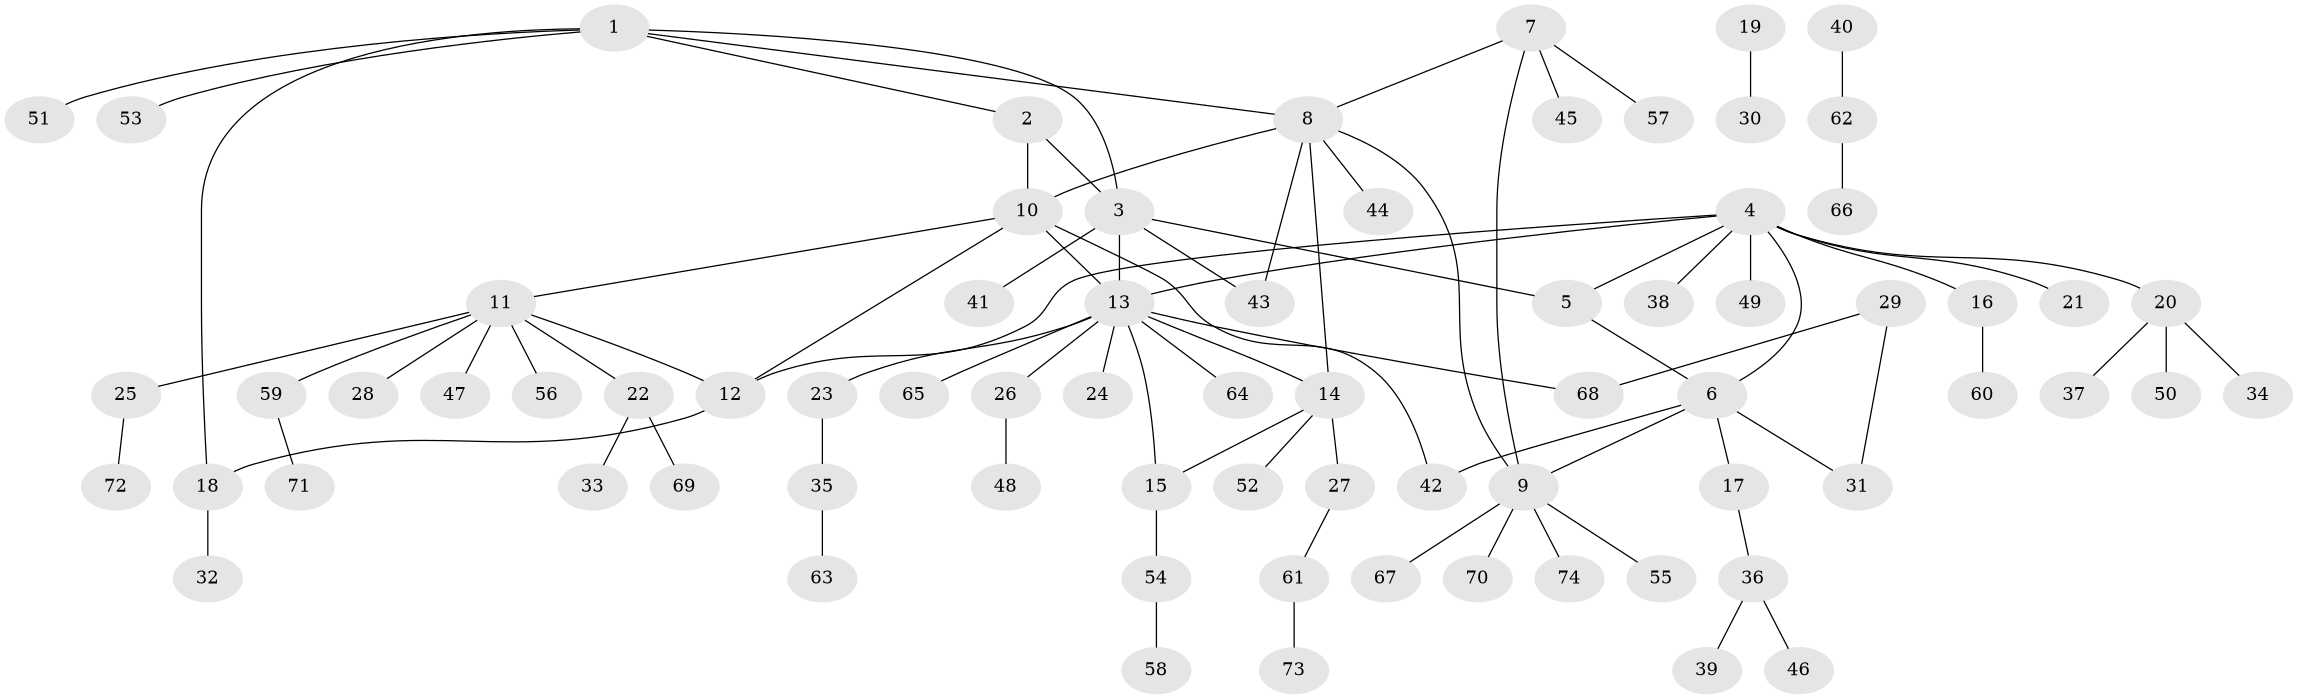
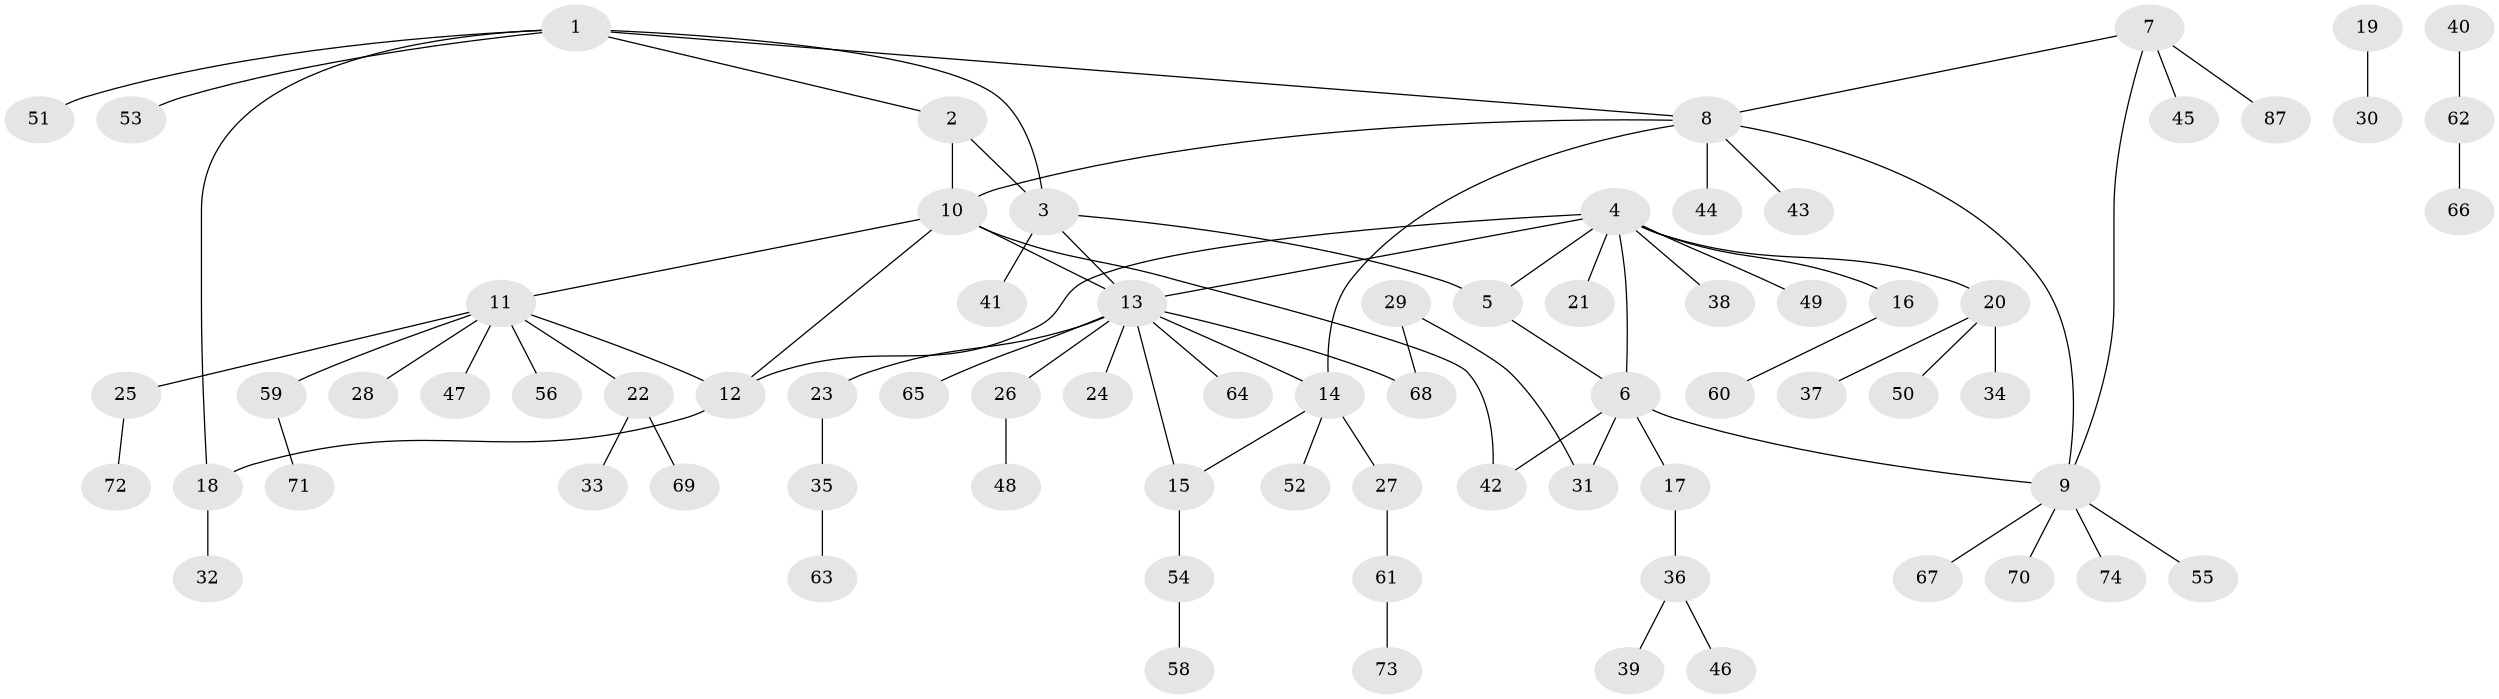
(1659, 120) -> (2276, 120)
(1181, 252) -> none
